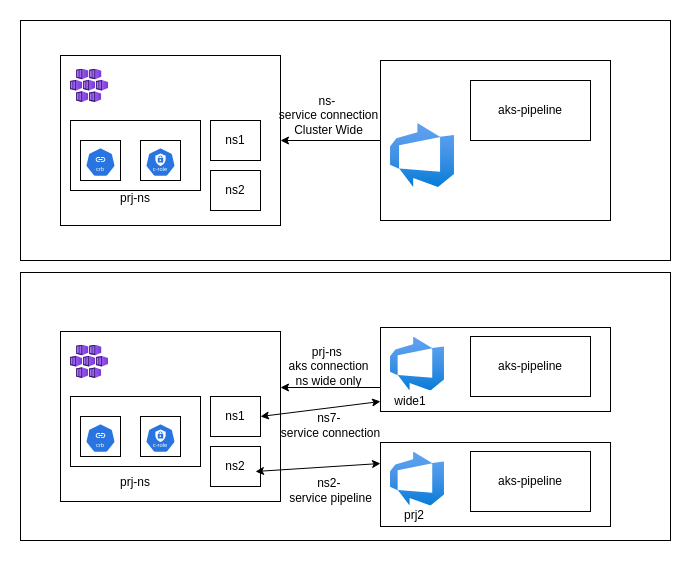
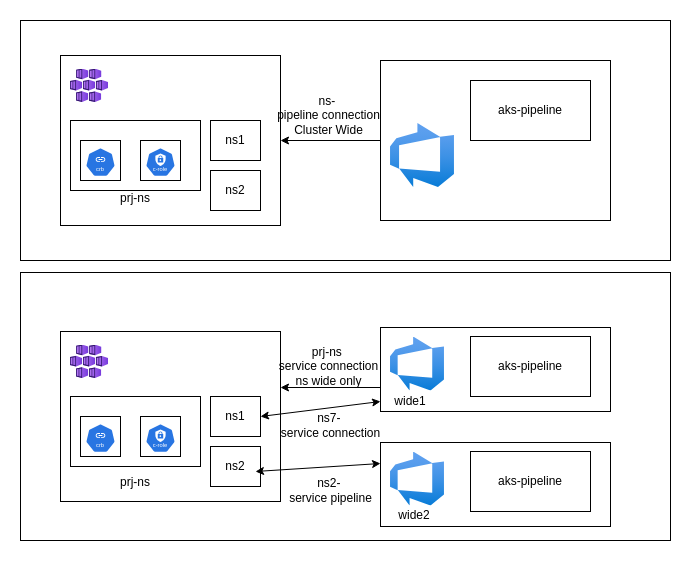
(329, 116) -> (329, 116)
(329, 367) -> (329, 367)
(415, 508) -> (415, 508)
